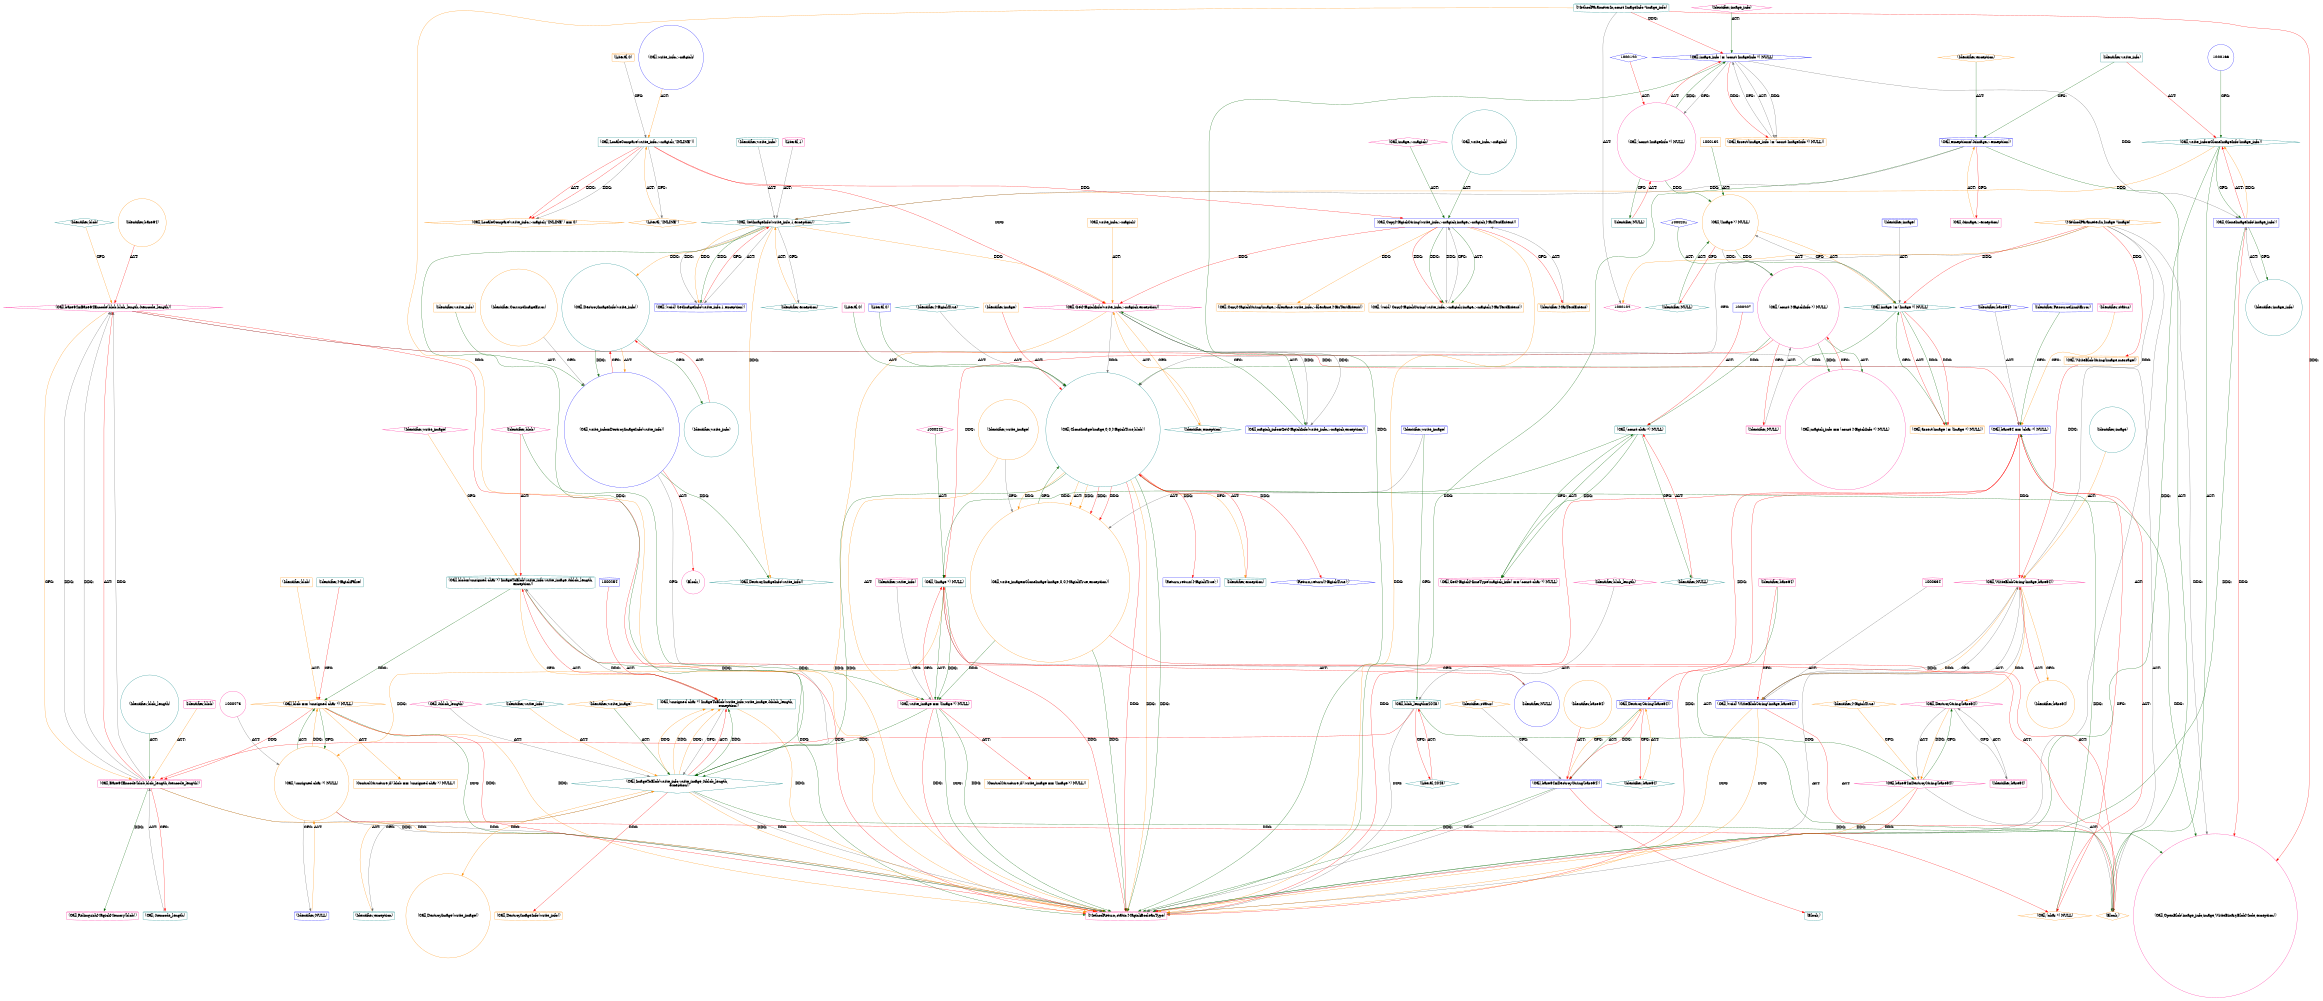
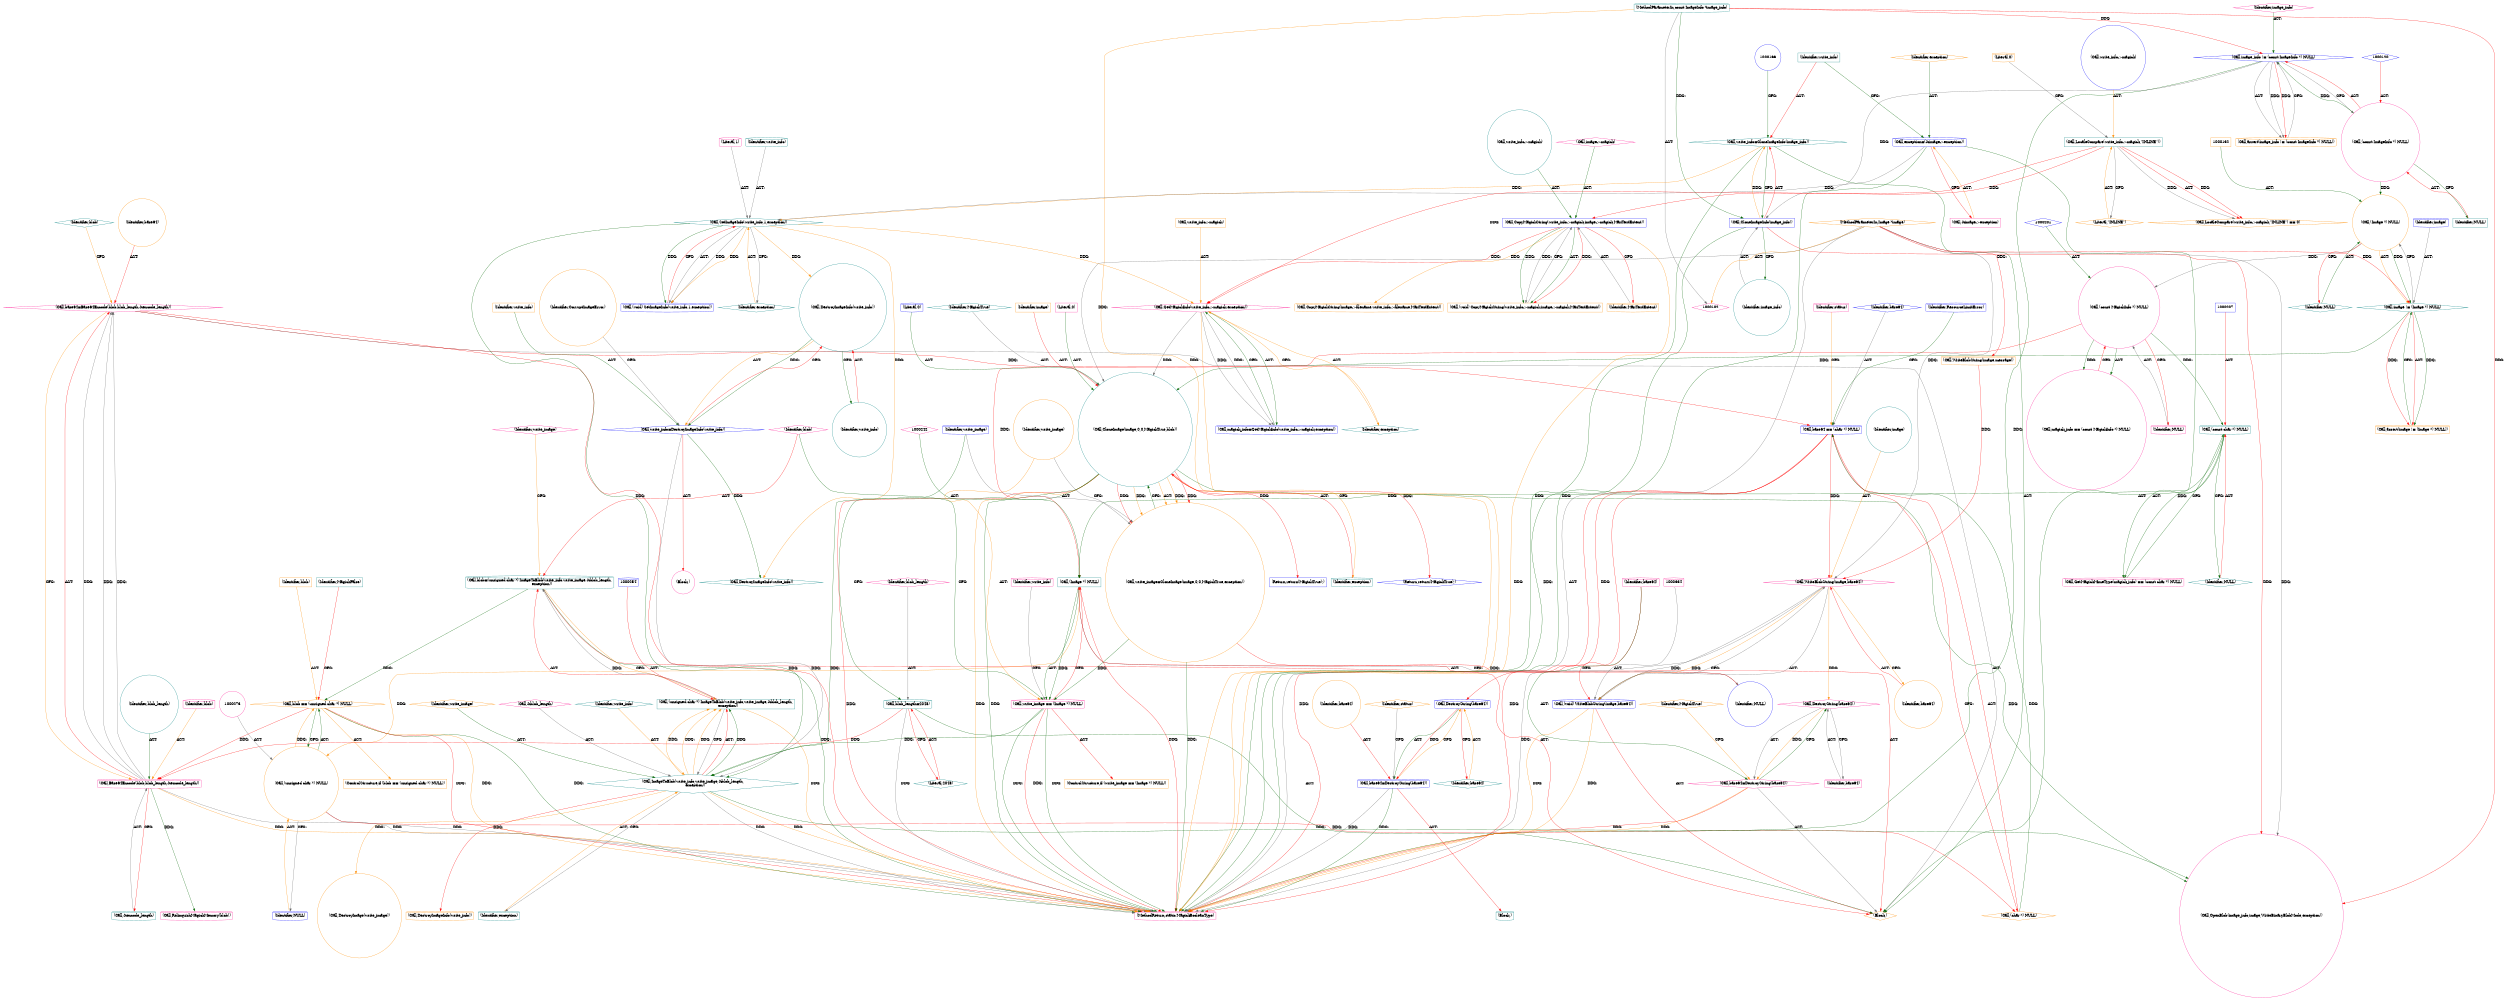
none -> (1677, 131)
(1726, 308) -> (1104, 308)
(622, 430) -> (683, 430)
